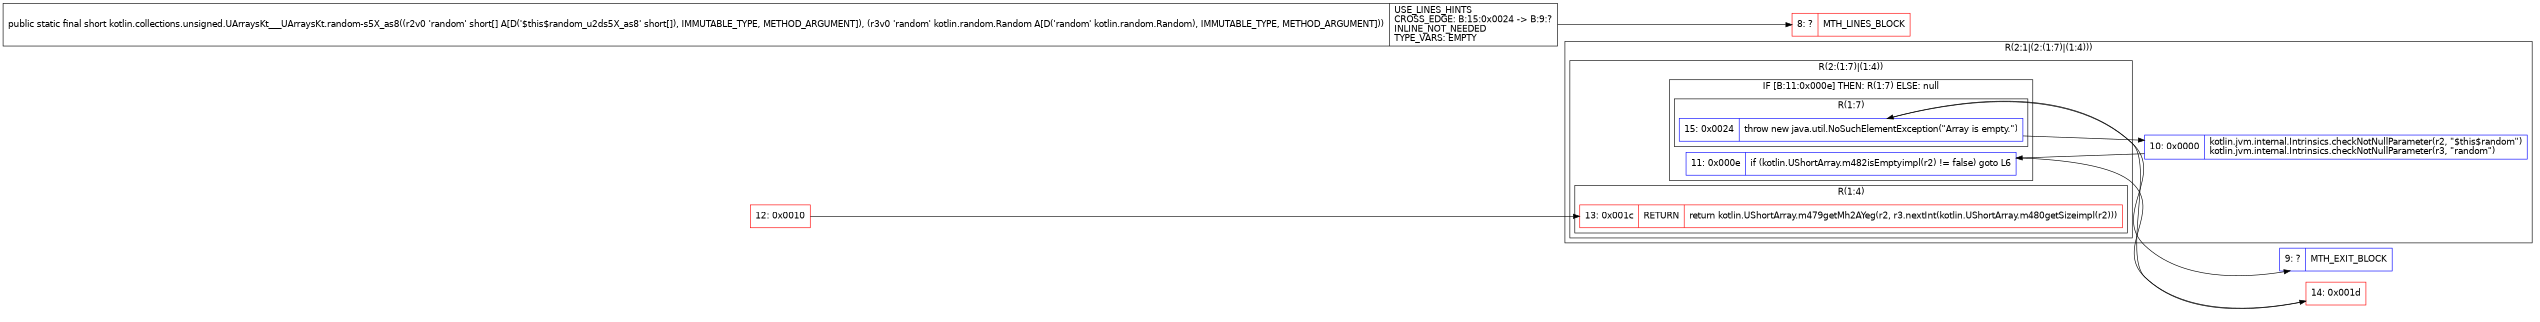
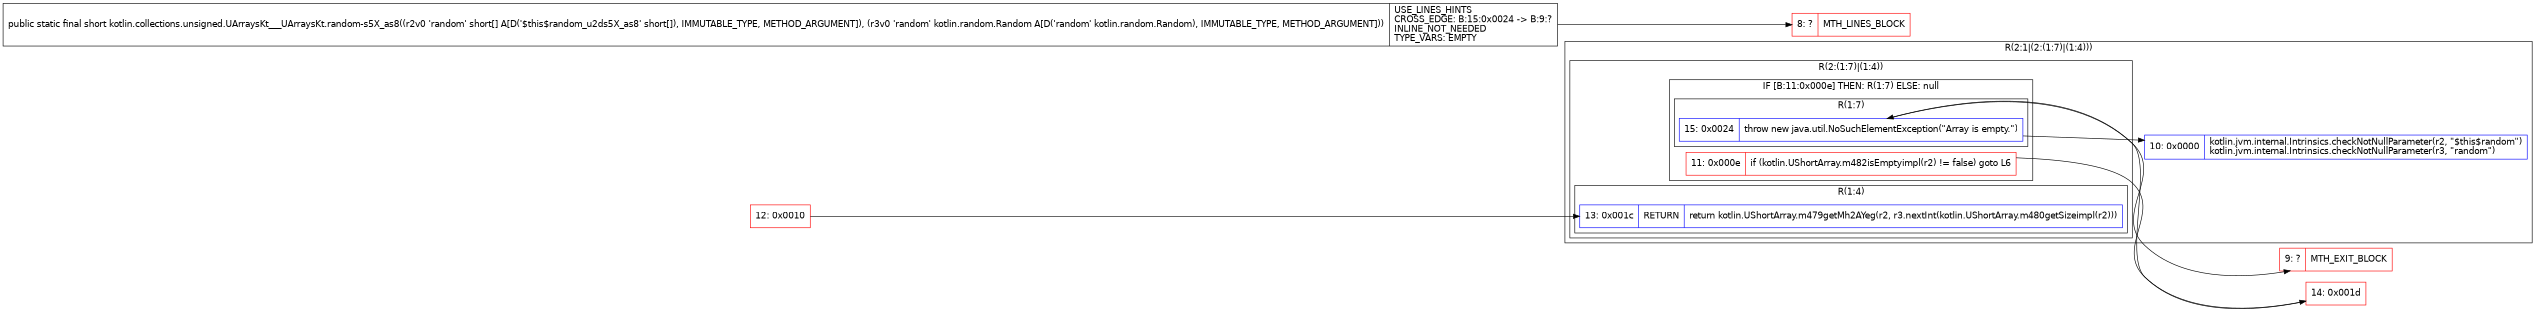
(2083, 156) -> none
(1851, 164) -> (1851, 164)
(1851, 216) -> (1851, 216)
(2336, 260) -> (2336, 260)
